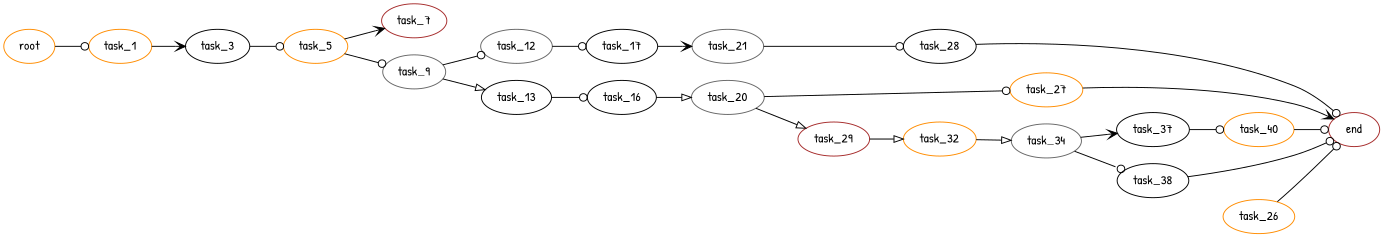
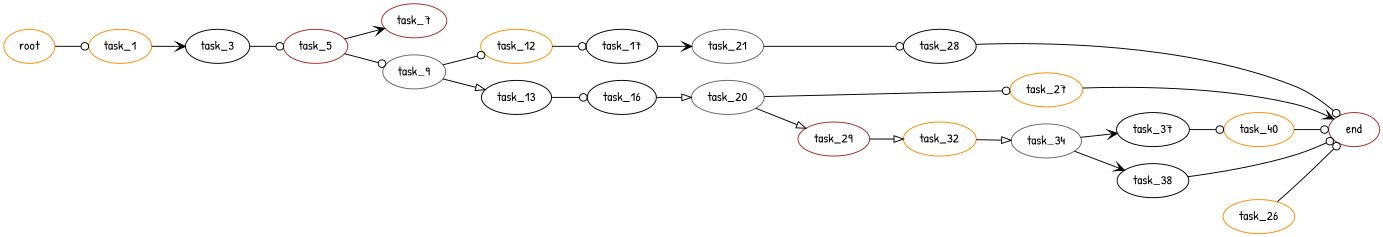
(316, 46) -> (316, 46)
(516, 46) -> (516, 46)
(1095, 159) -> (1095, 159)
